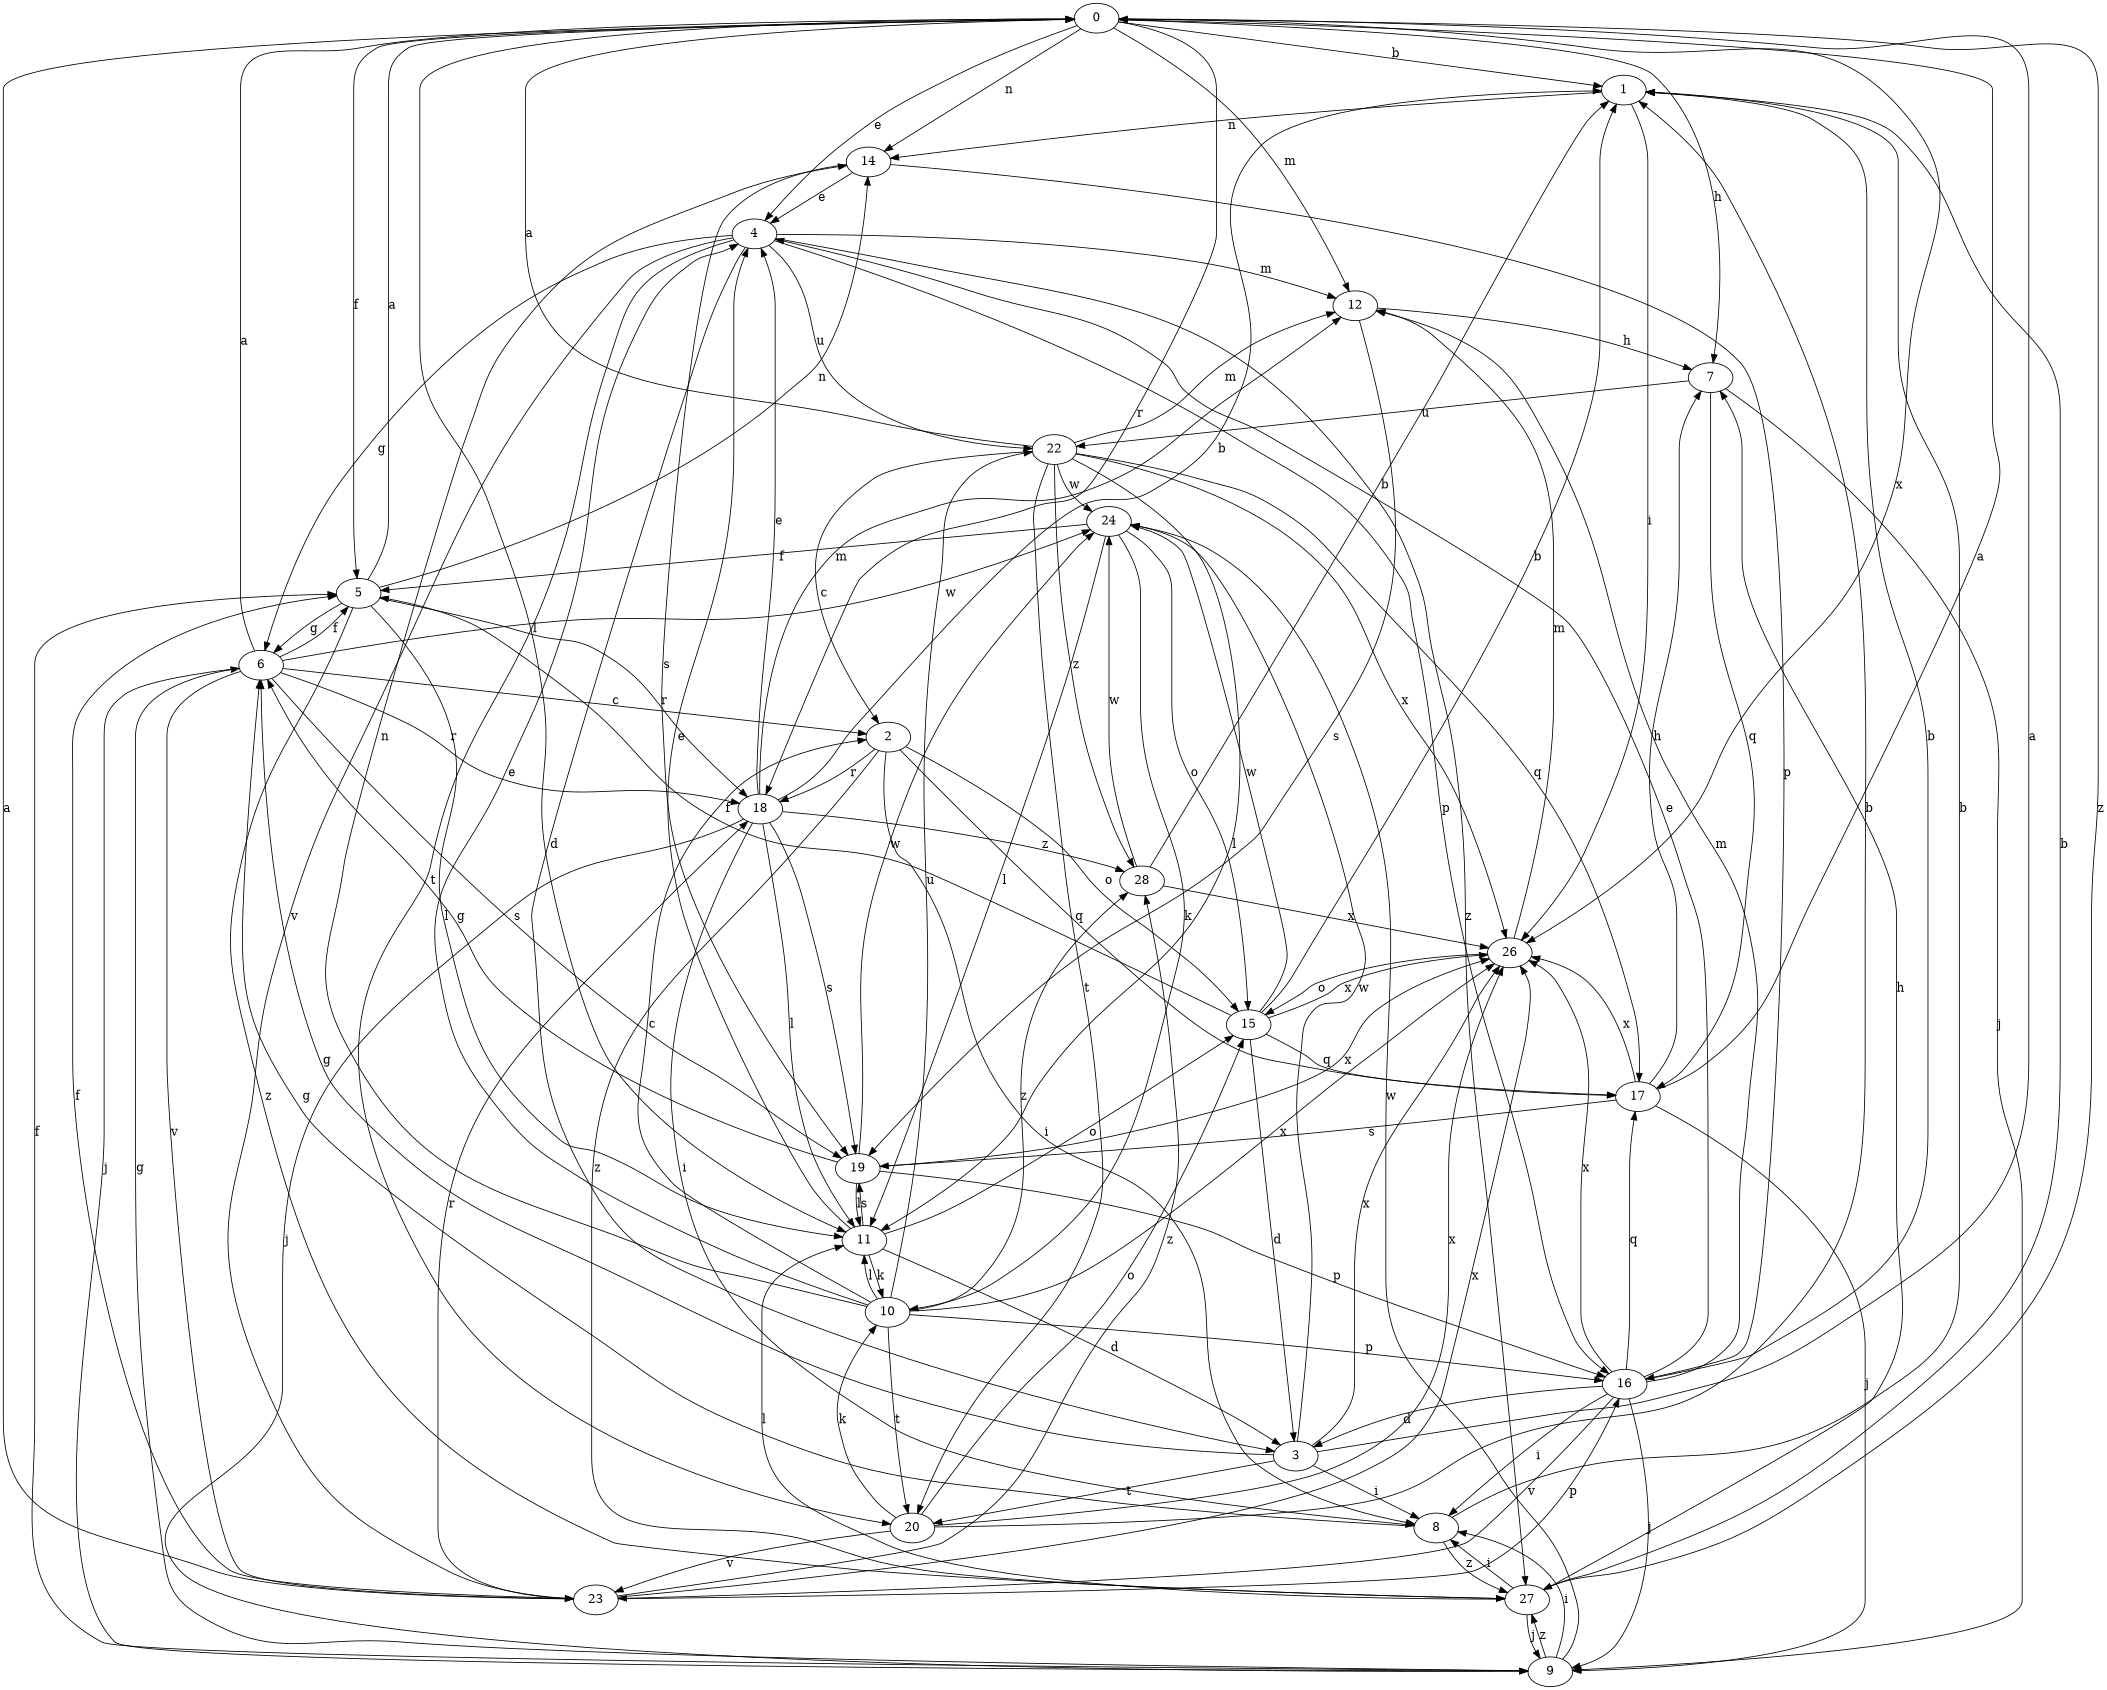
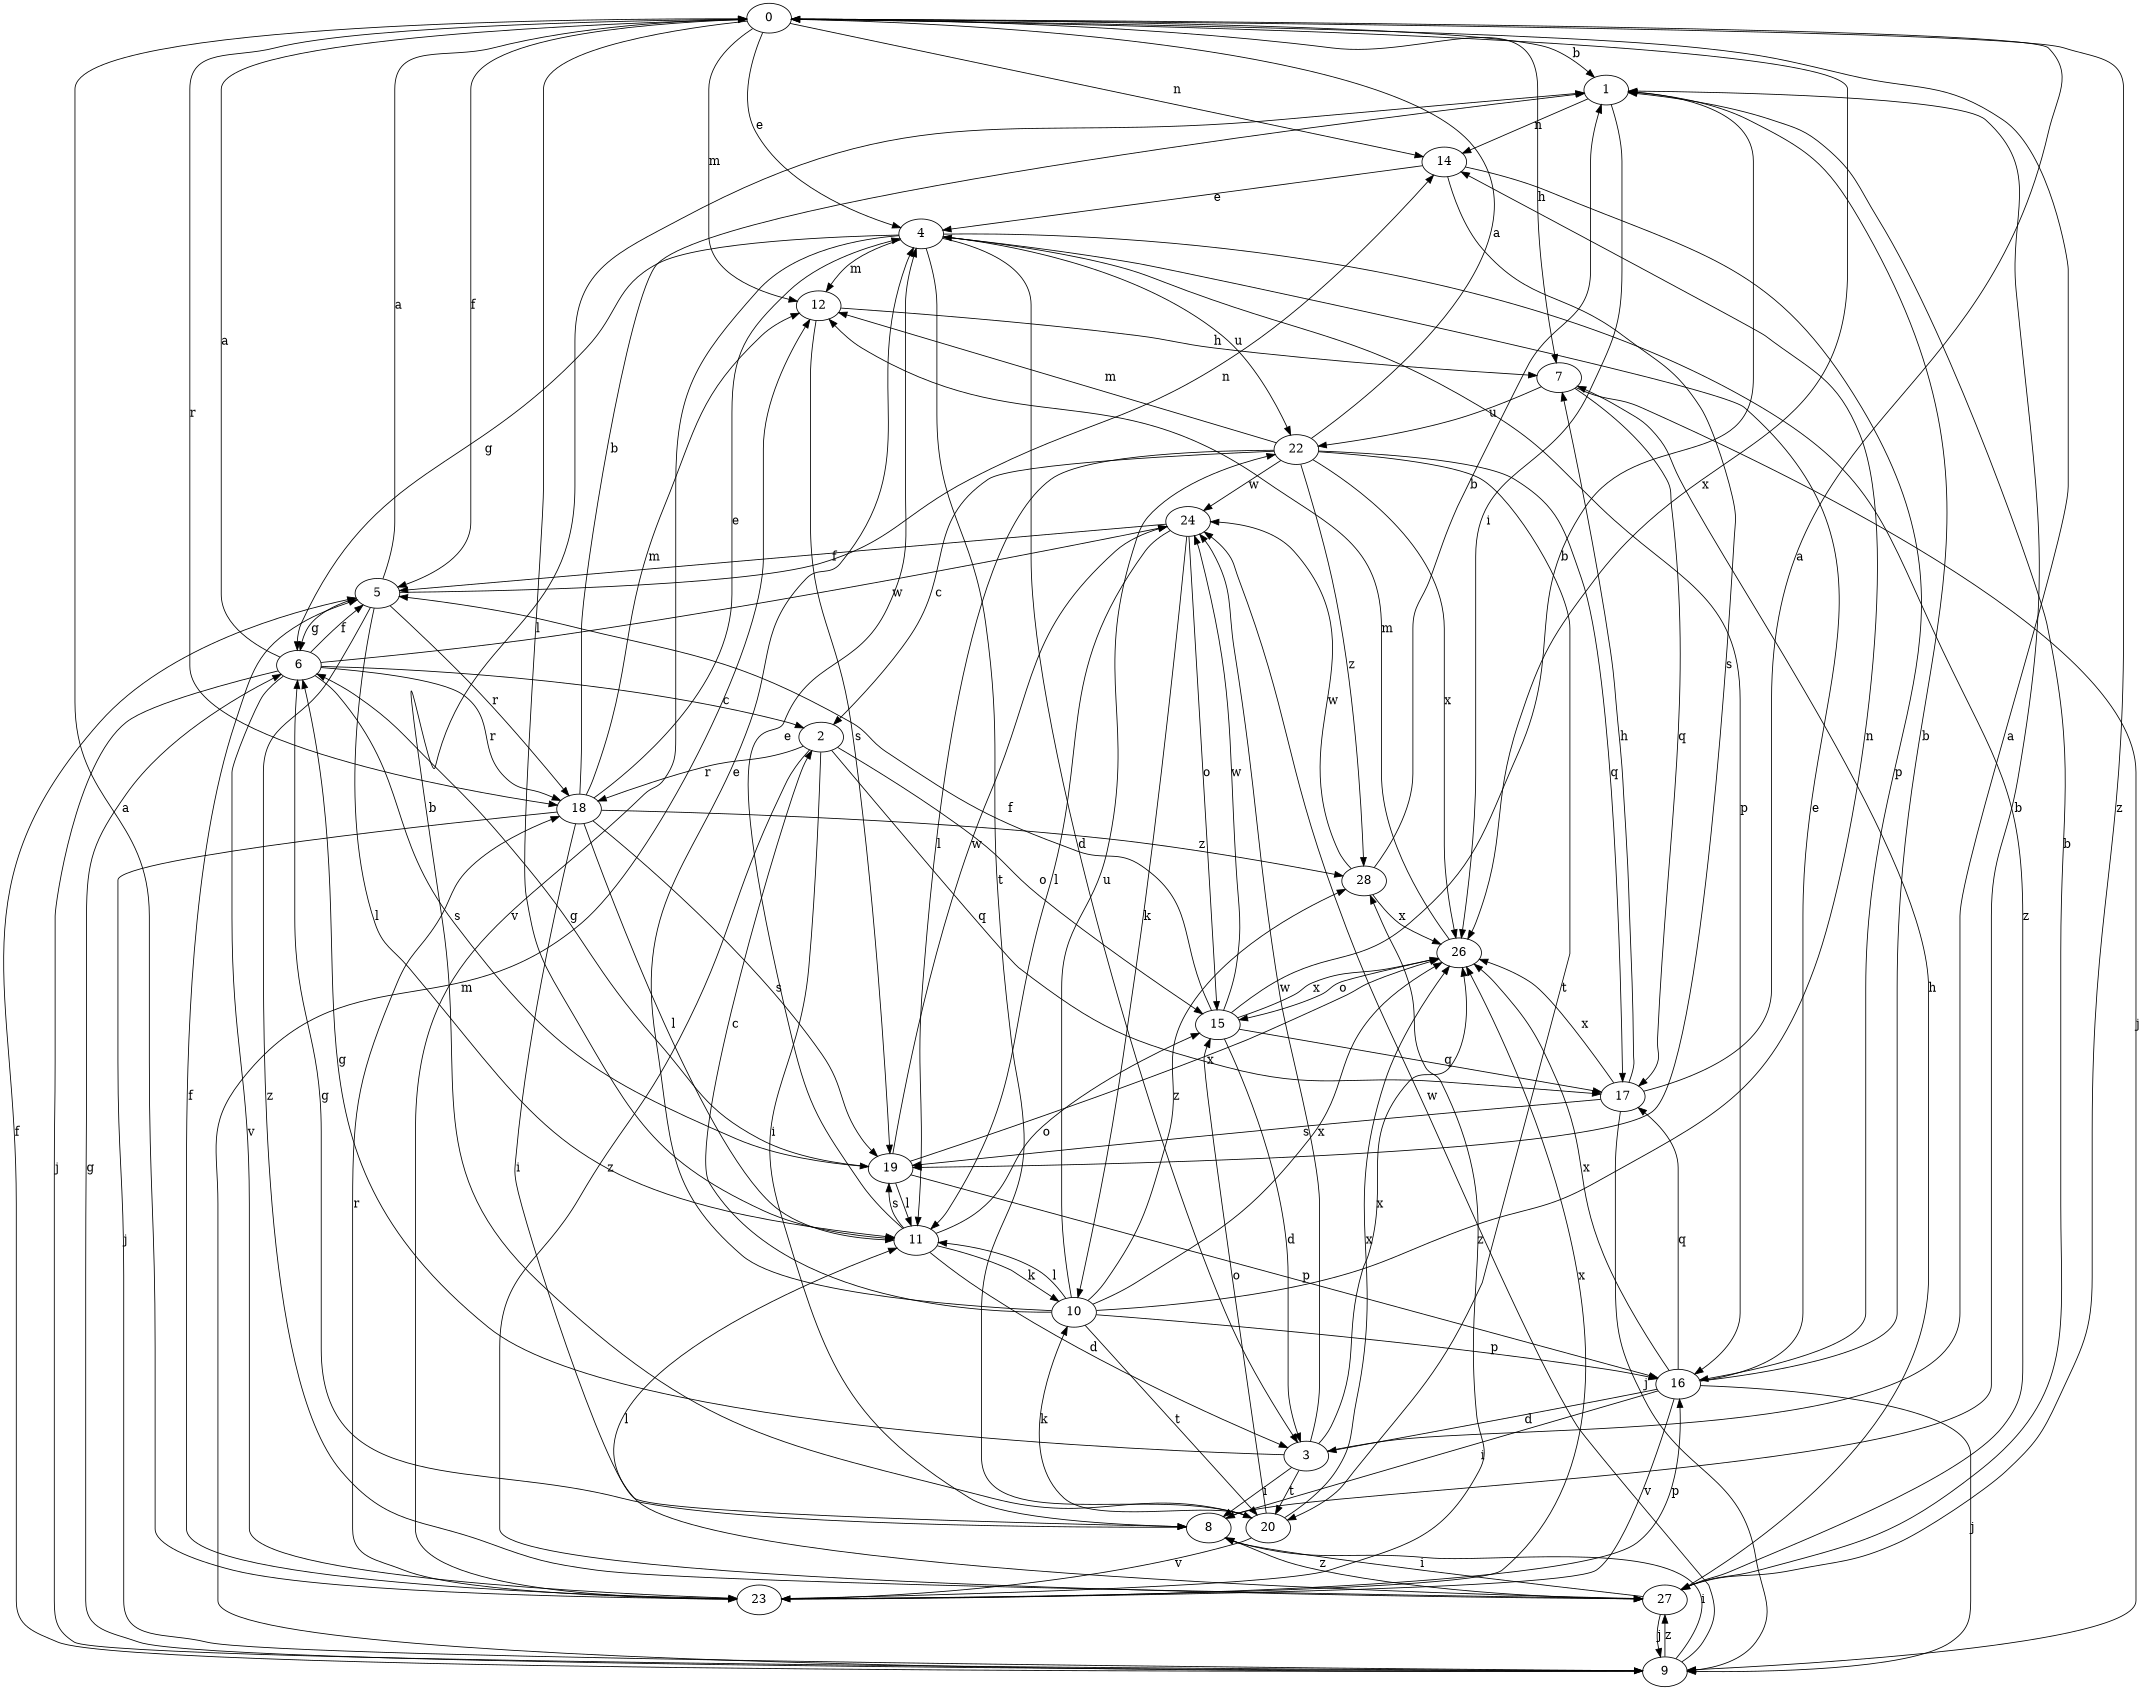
(1699, 824) -> (218, 1535)
